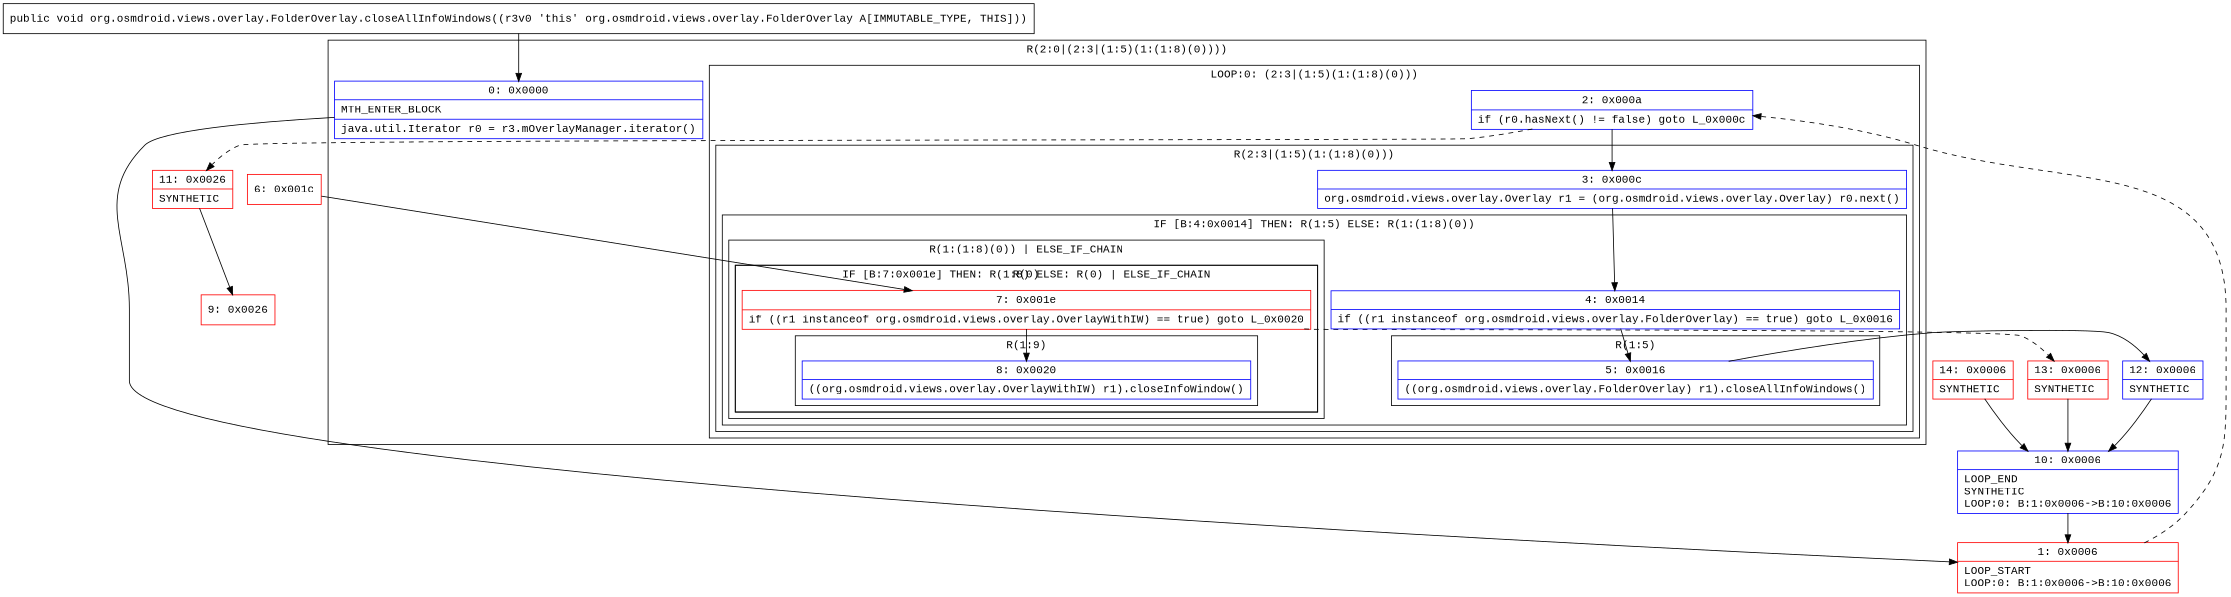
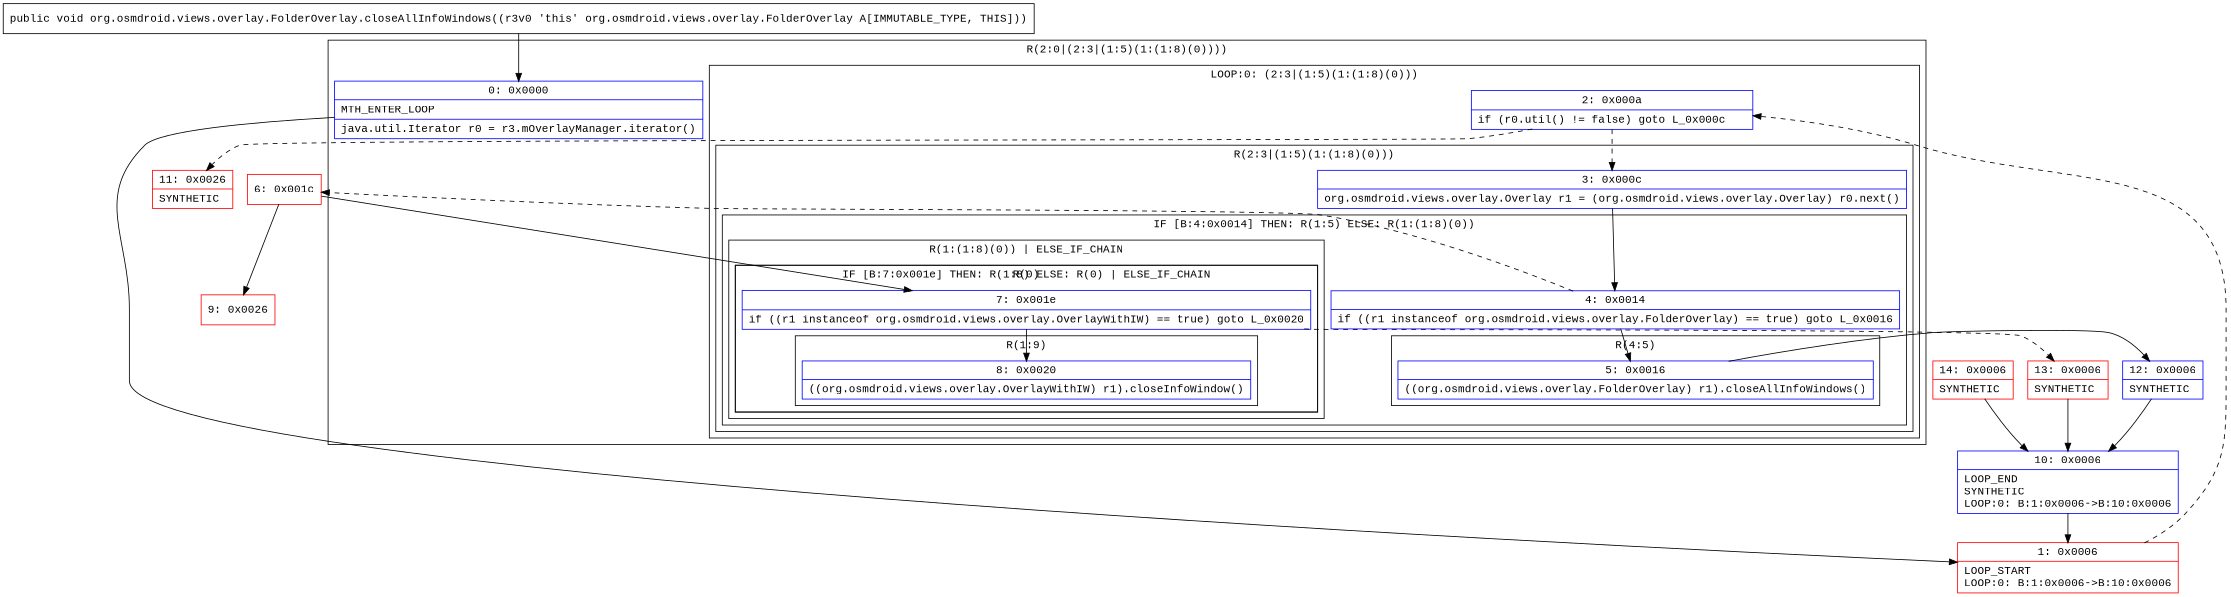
(391, 109) -> (388, 109)
(1612, 119) -> (1602, 119)
(1612, 151) -> (1612, 151)
none -> (957, 210)
(215, 248) -> (263, 246)
(1026, 310) -> (1026, 310)
(1636, 345) -> (1636, 345)
